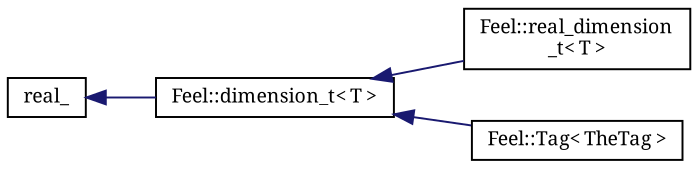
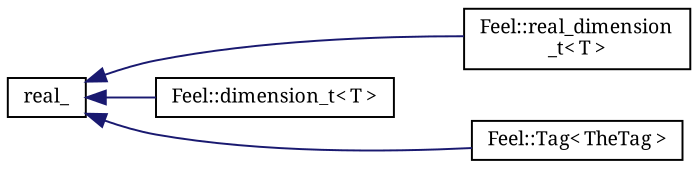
(428, 68) -> (283, 43)
(443, 121) -> (287, 148)
